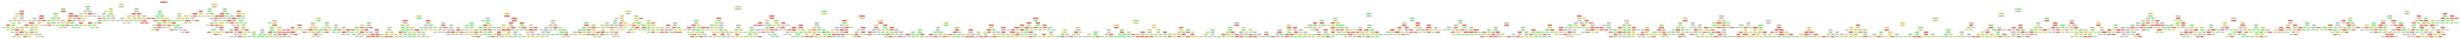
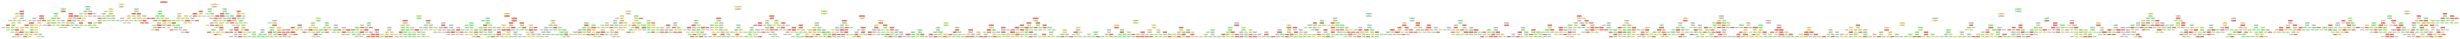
(621, 25) -> (621, 25)
(1429, 32) -> (1429, 32)
